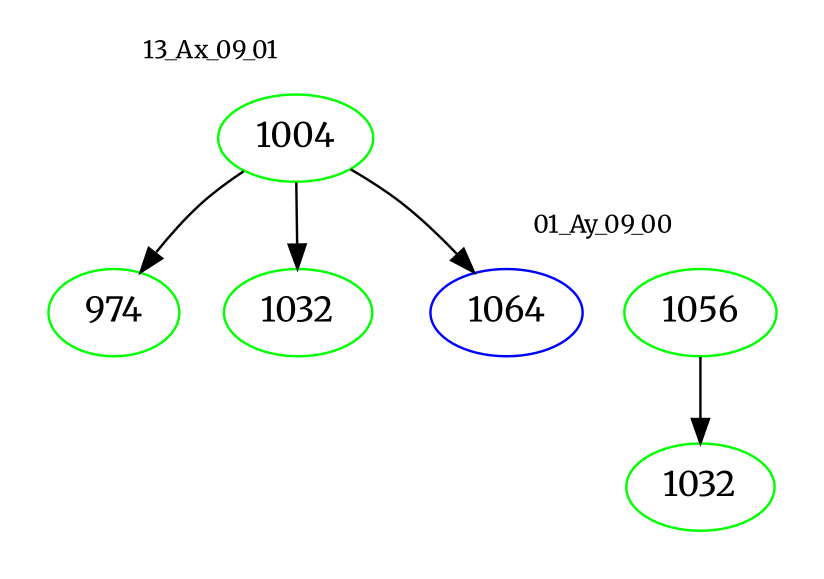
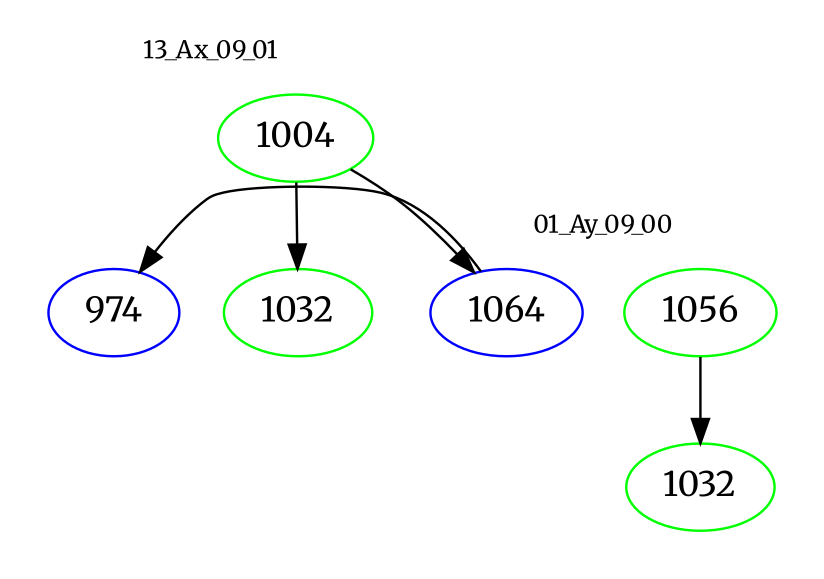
(196, 208) -> (321, 187)
(114, 313) -> (114, 313)
